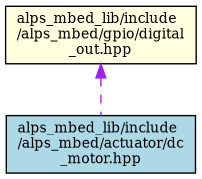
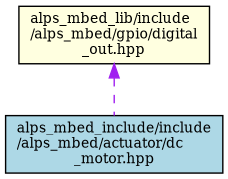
(101, 144) -> (114, 144)
